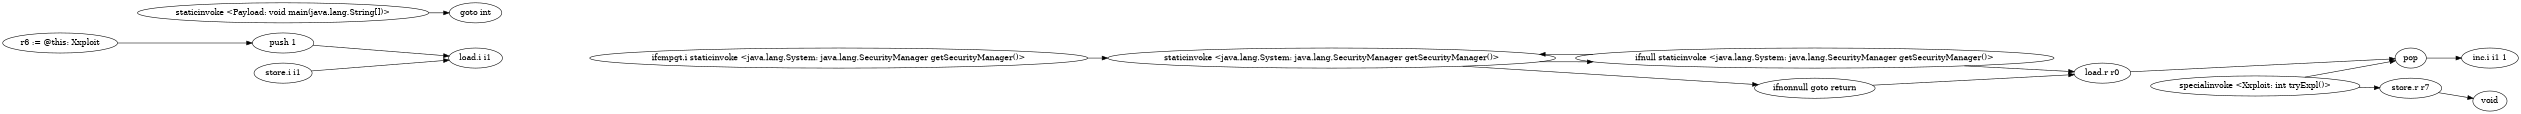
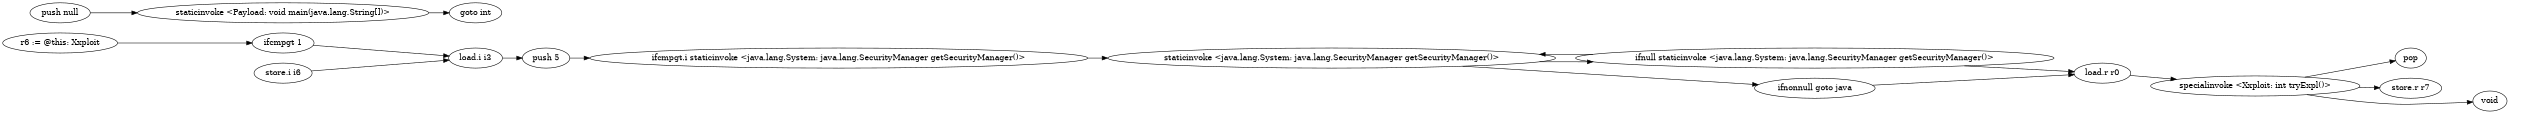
none -> (60, 13)
(283, 43) -> (283, 43)
(476, 58) -> (476, 58)
none -> (546, 58)
(2490, 58) -> none
(2260, 65) -> (2150, 77)
(283, 73) -> (283, 73)
(1815, 88) -> (1815, 88)
(2453, 95) -> (2387, 104)
